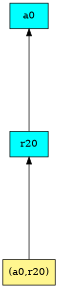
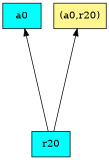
(29, 212) -> (65, 84)
